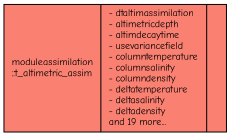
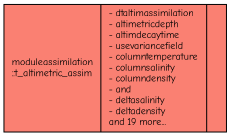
(148, 89) -> (120, 89)
